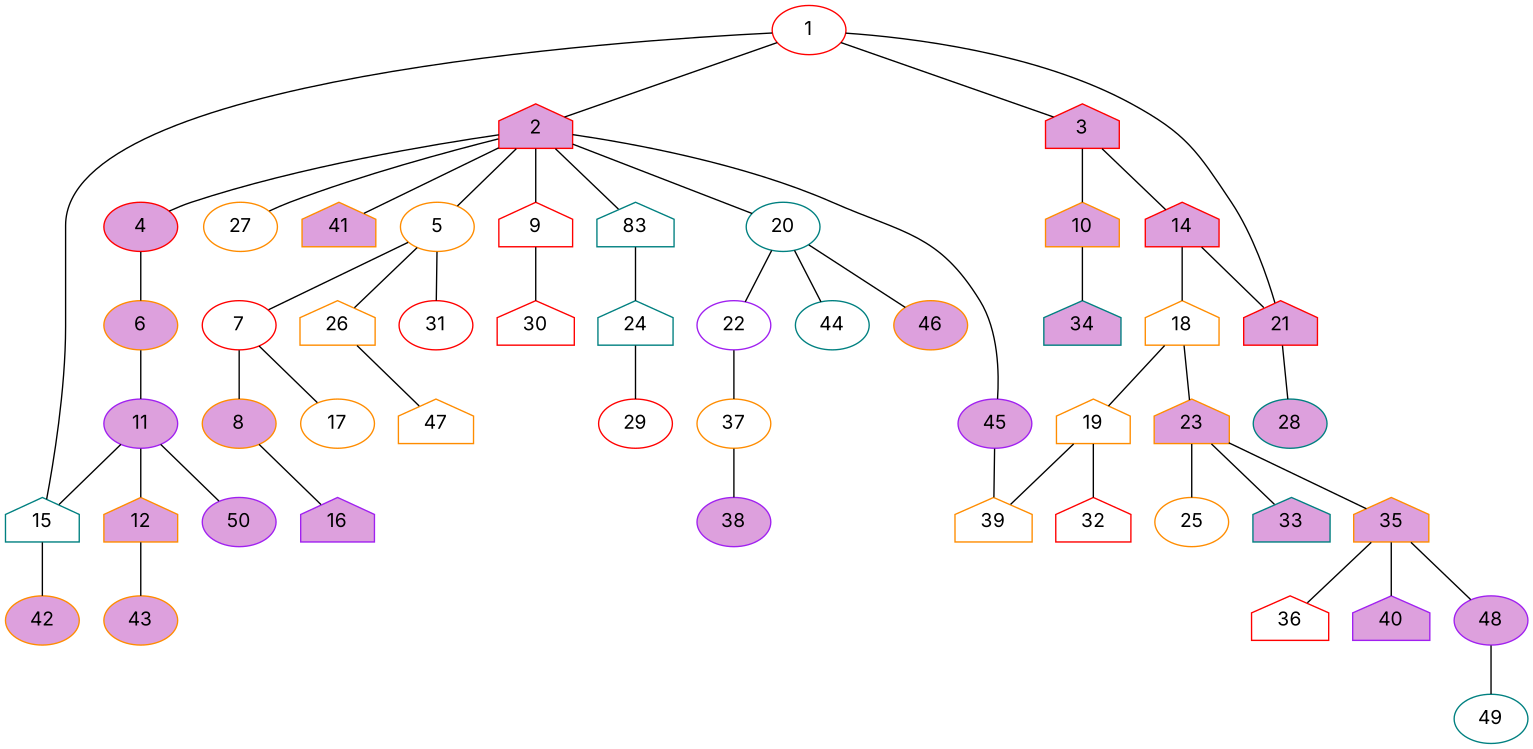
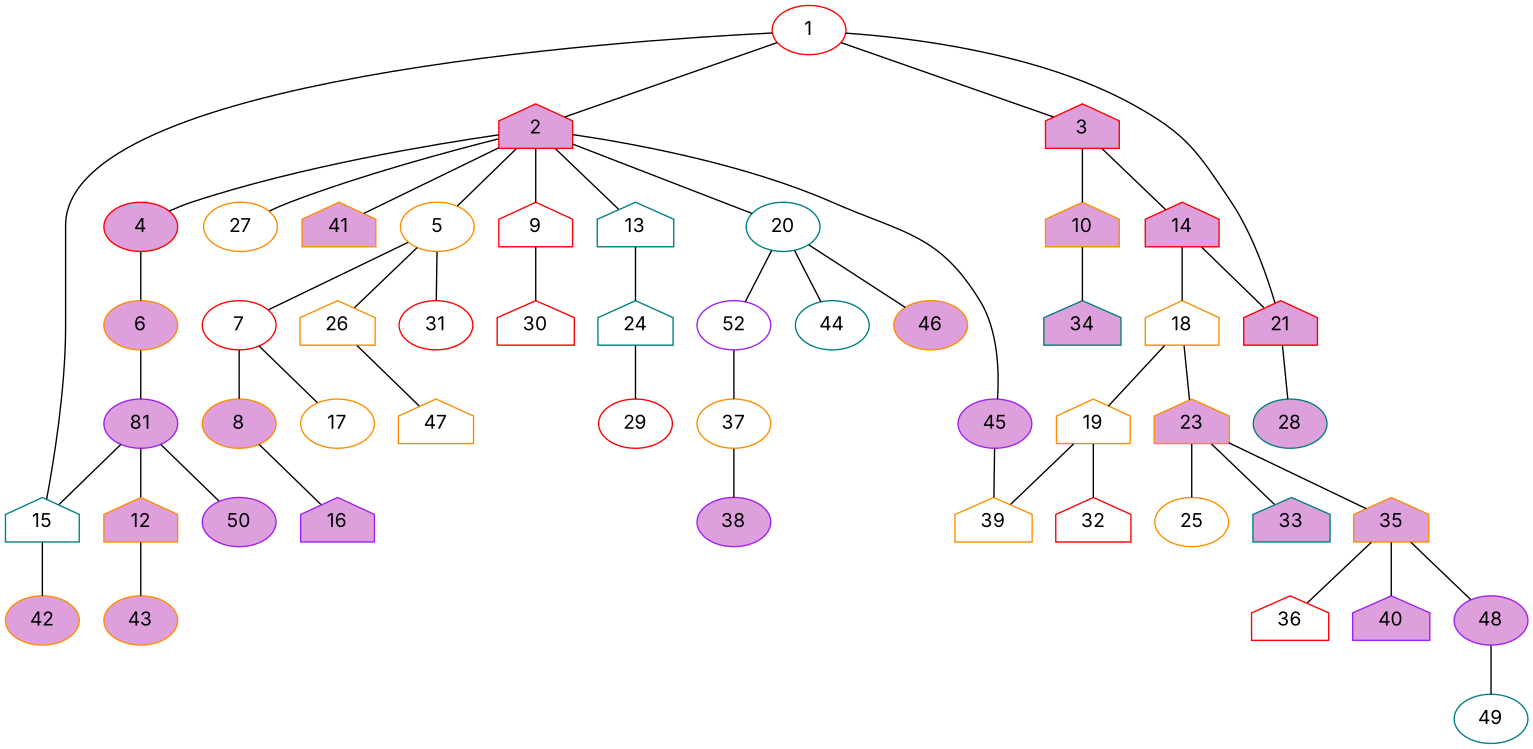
(636, 227) -> (636, 227)
(734, 325) -> (734, 325)
(141, 424) -> (141, 424)
